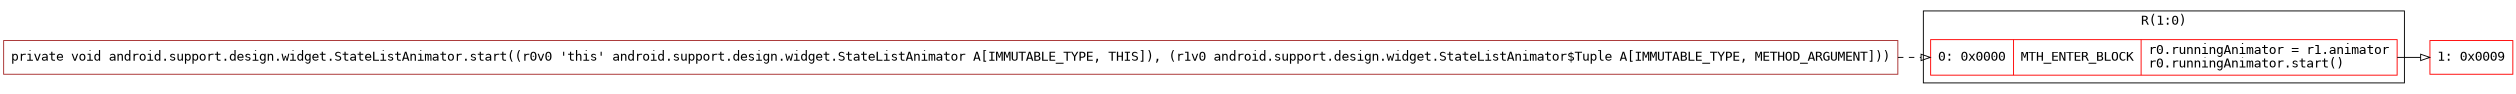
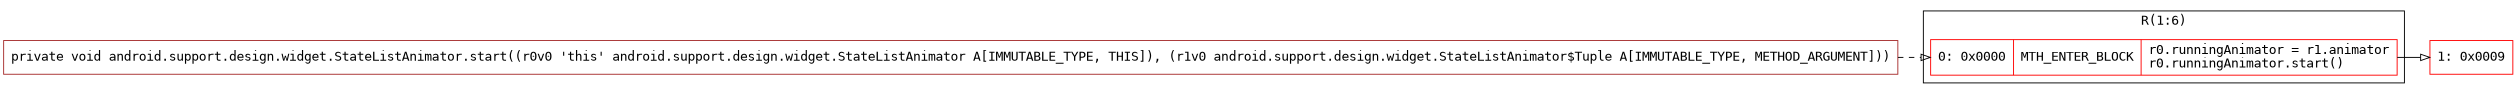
(2164, 21) -> (2164, 21)
